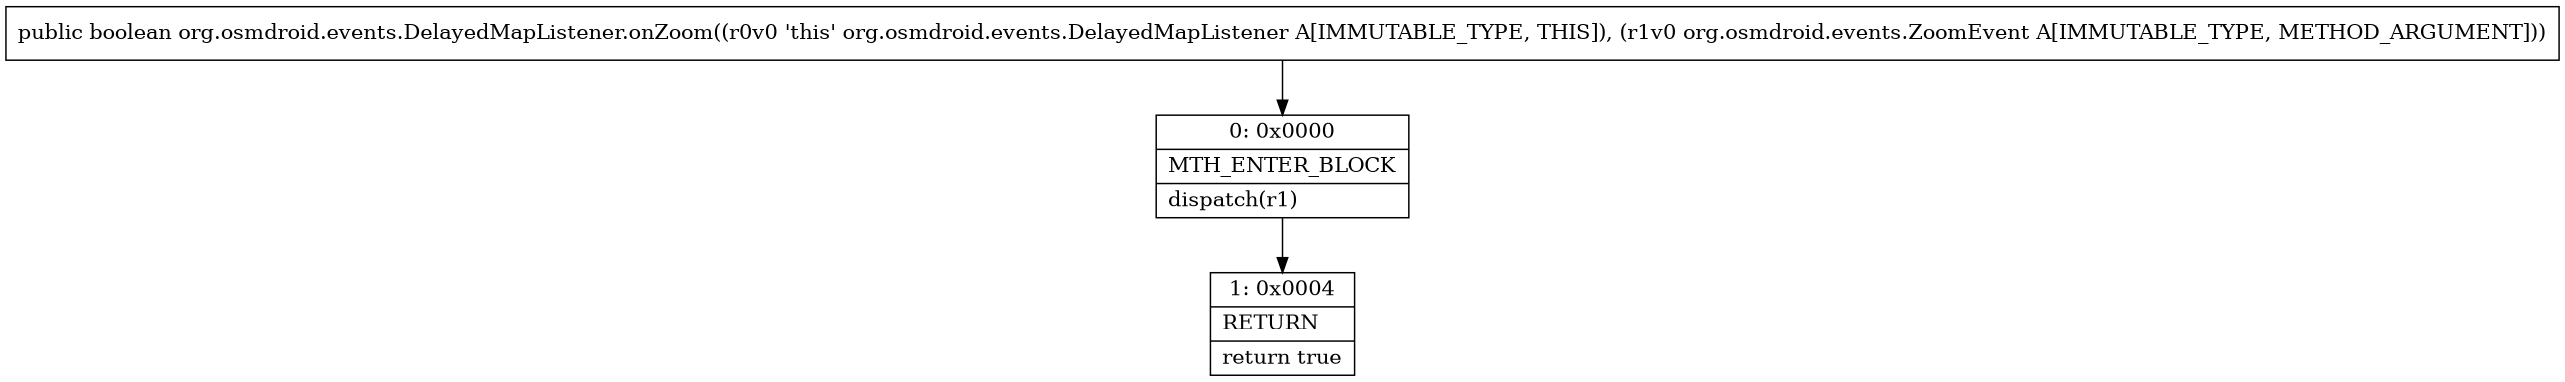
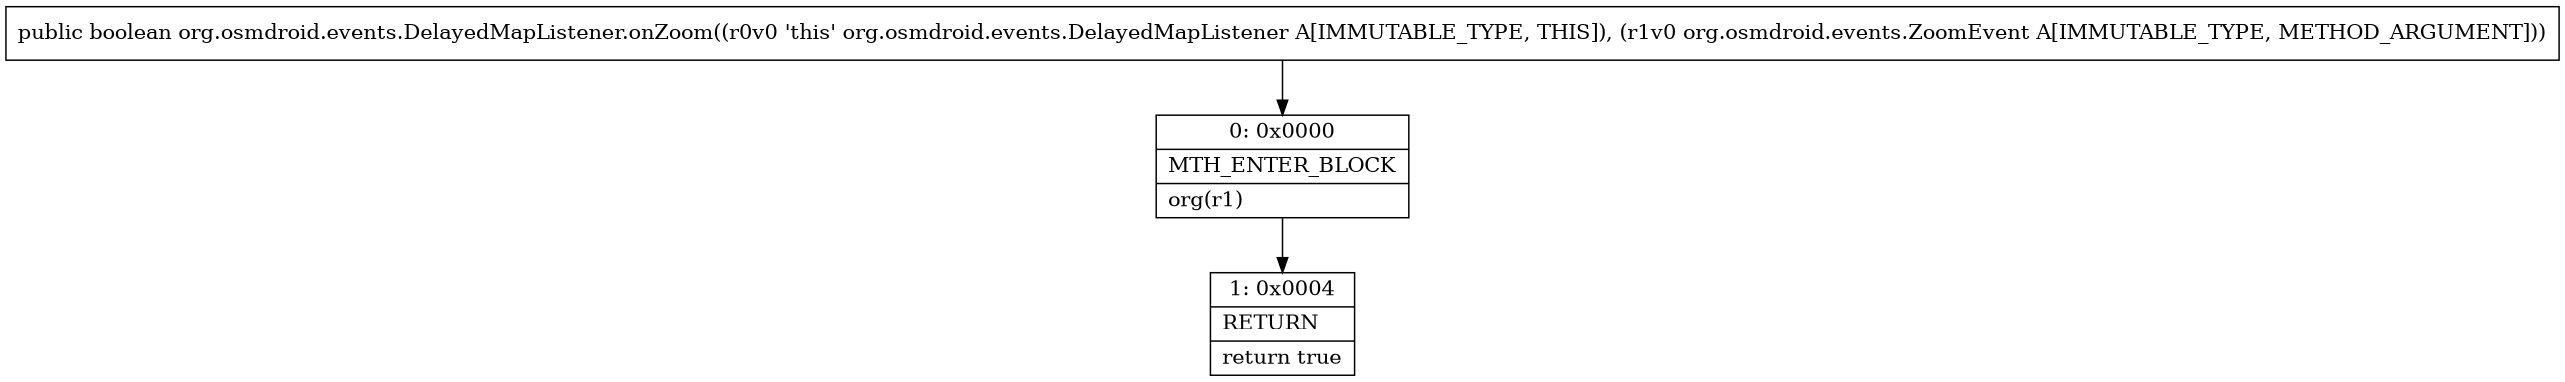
(1233, 200) -> (1206, 200)
